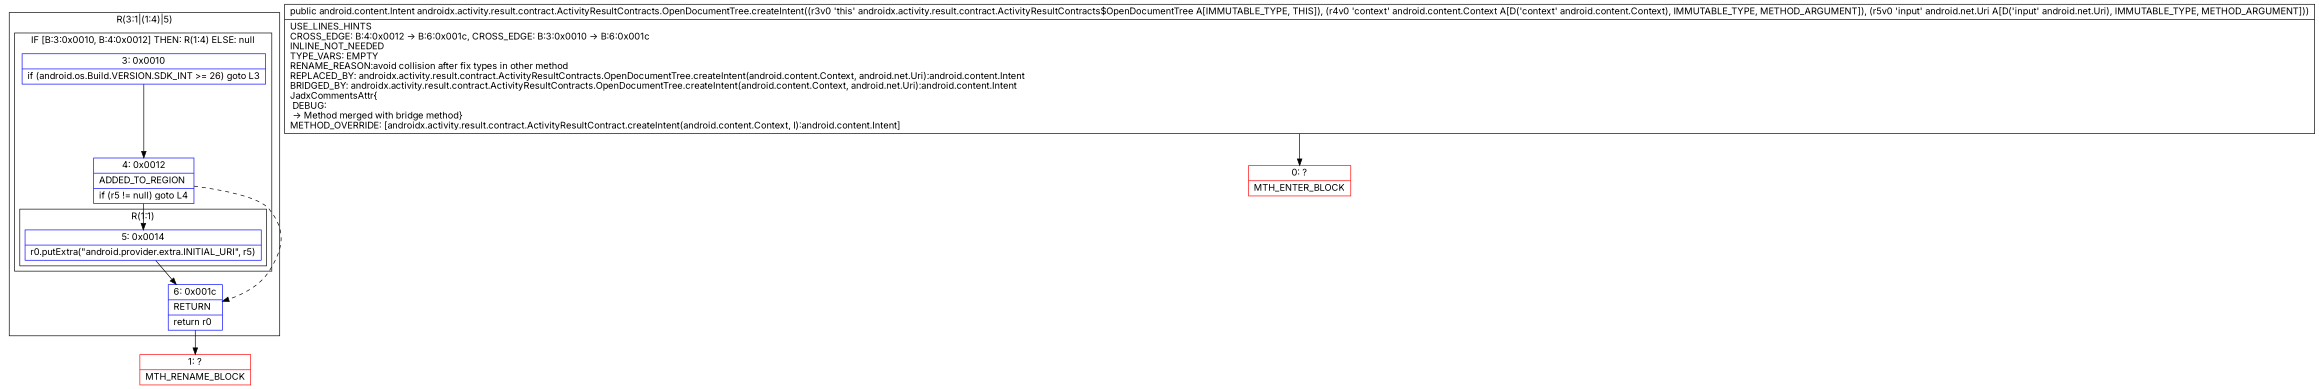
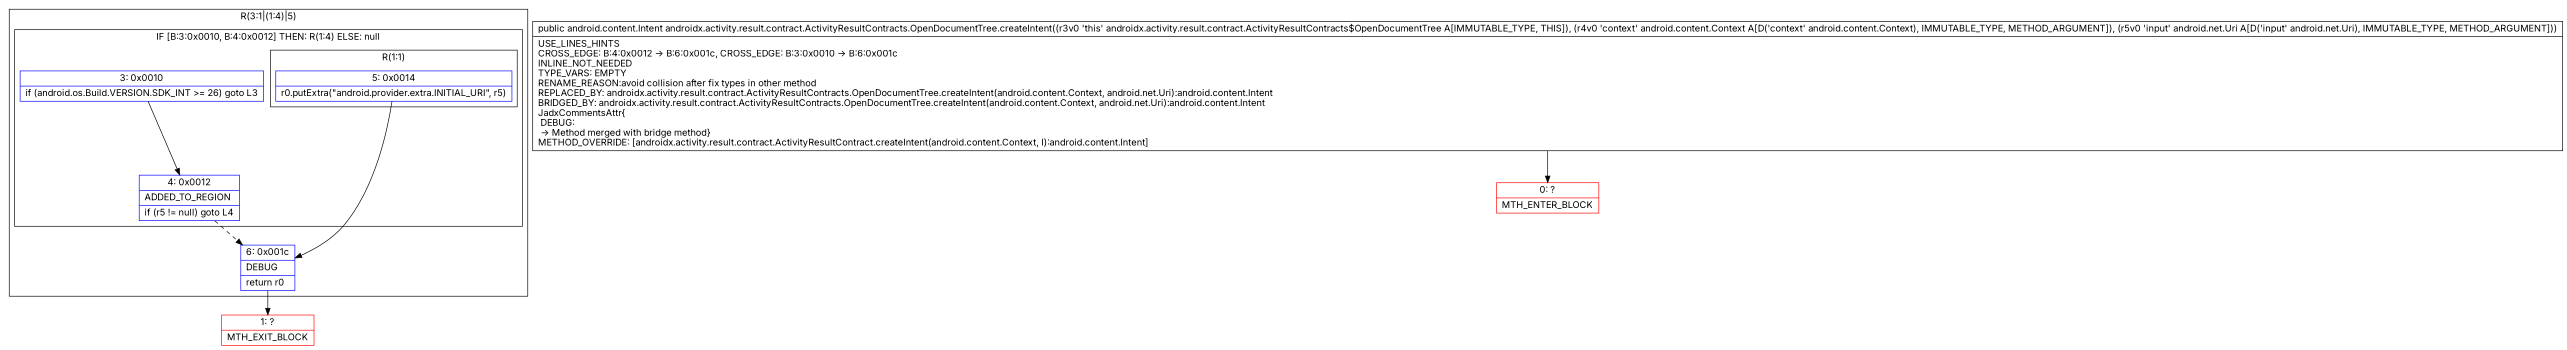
(143, 213) -> none
(192, 307) -> (262, 268)
(195, 377) -> (268, 337)
